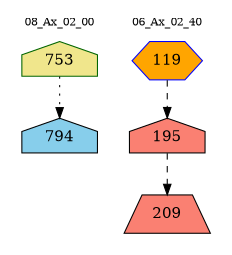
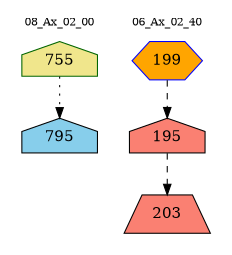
(60, 61) -> (60, 61)
(167, 61) -> (167, 61)
(60, 137) -> (60, 137)
(167, 214) -> (167, 214)
